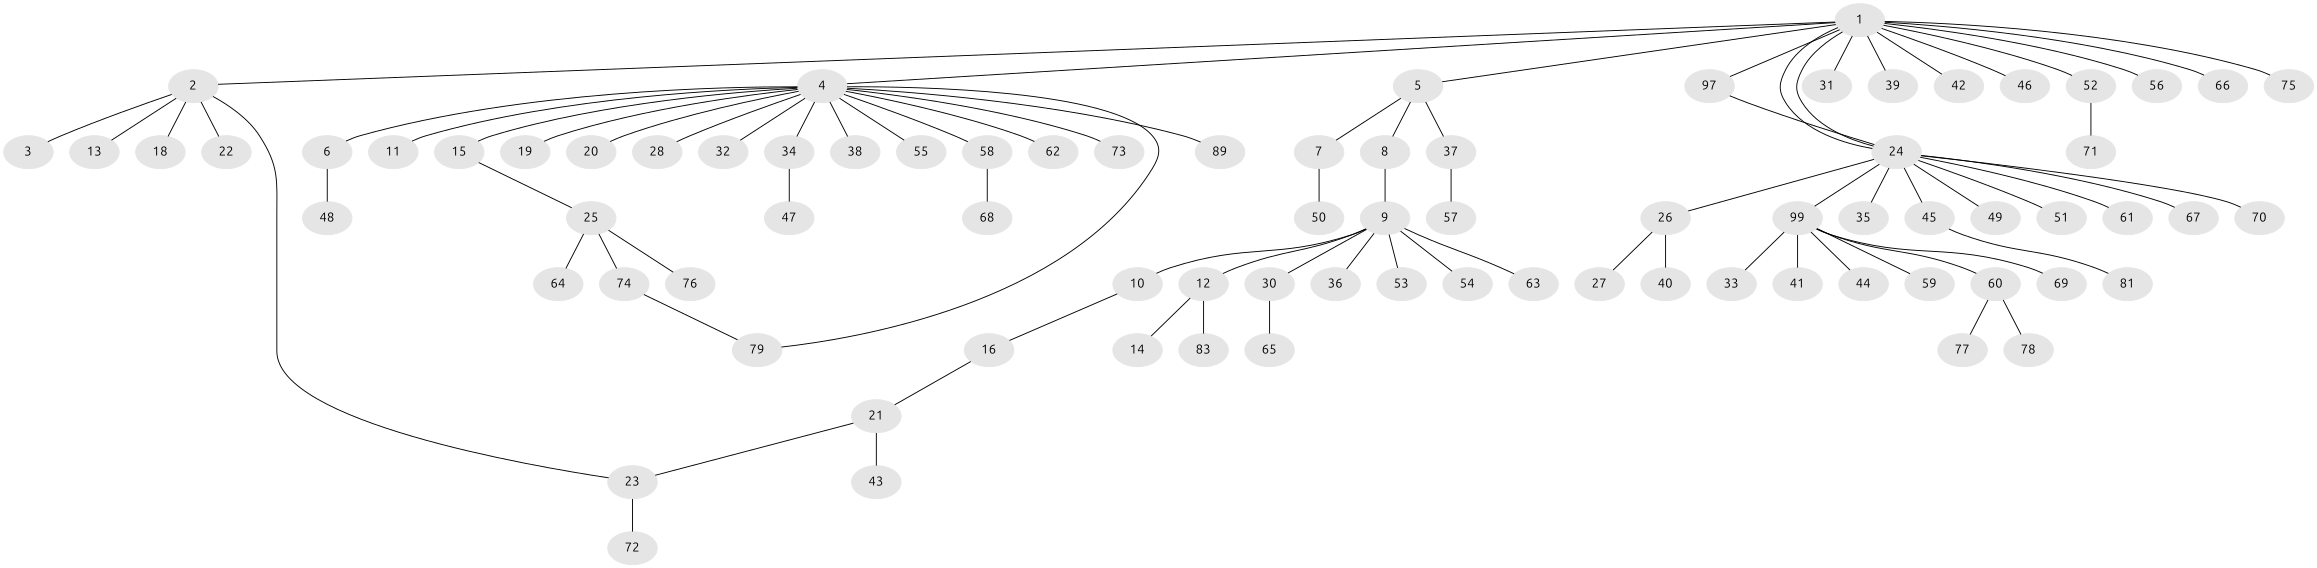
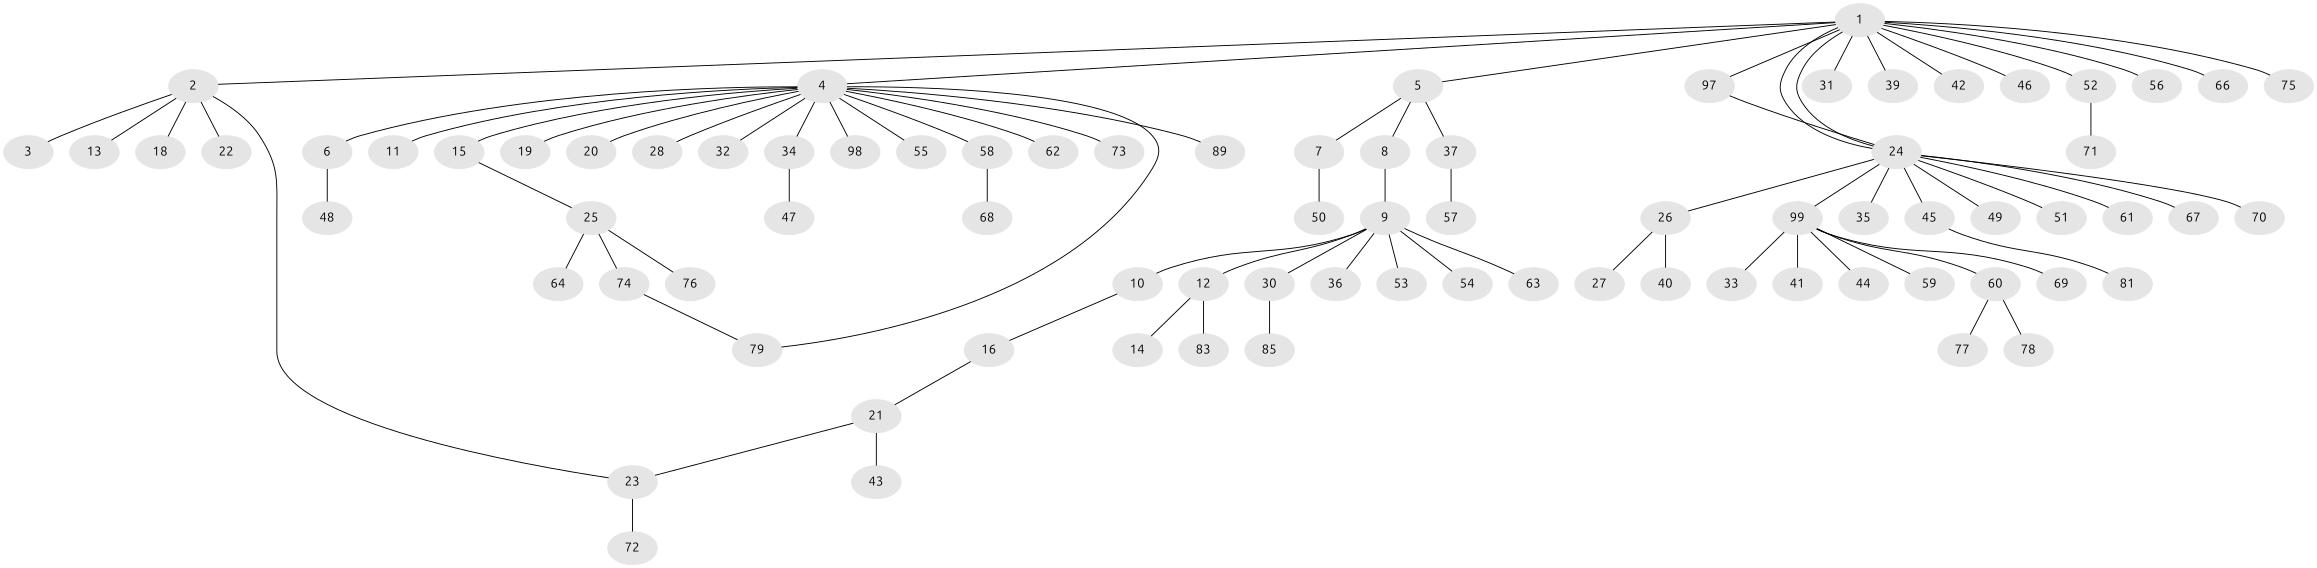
(855, 152) -> (855, 152)
(1270, 350) -> (1270, 350)
